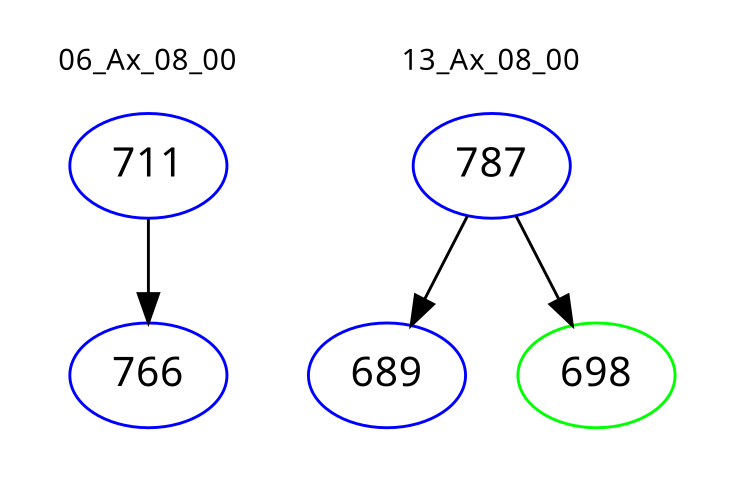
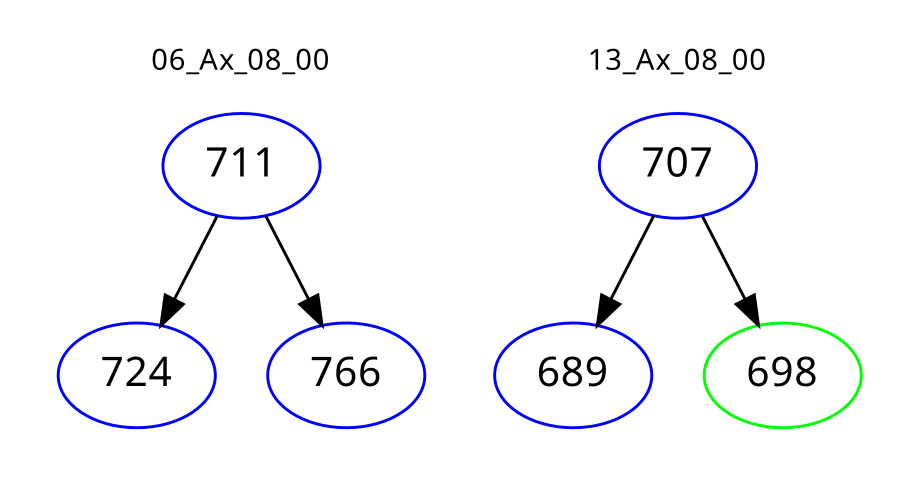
(492, 166) -> (678, 166)
none -> (137, 375)
